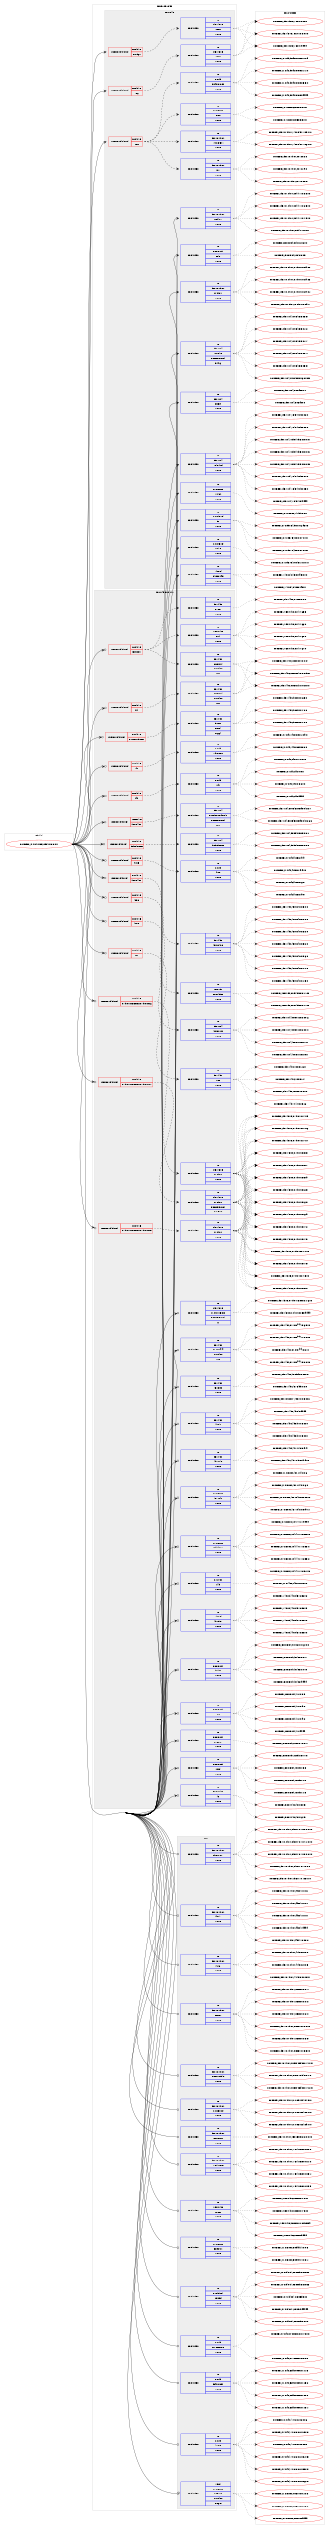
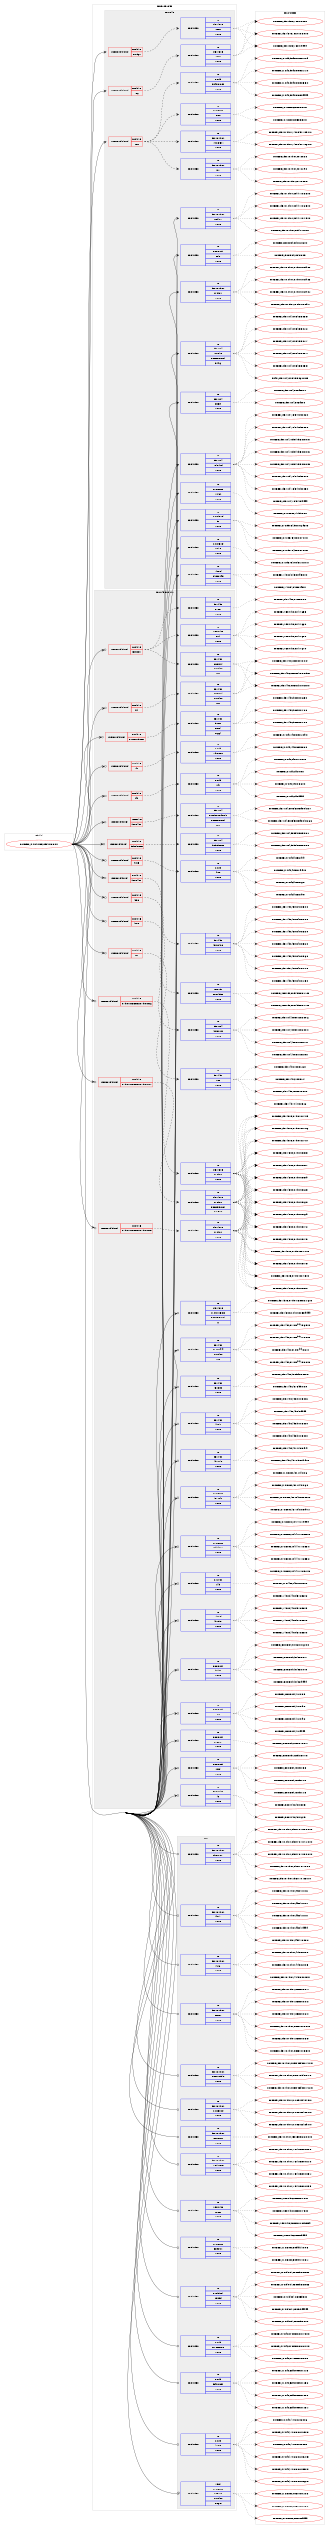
(290, 378) -> (290, 378)
(290, 969) -> (290, 969)
(290, 1399) -> (290, 1399)
none -> (290, 2346)
